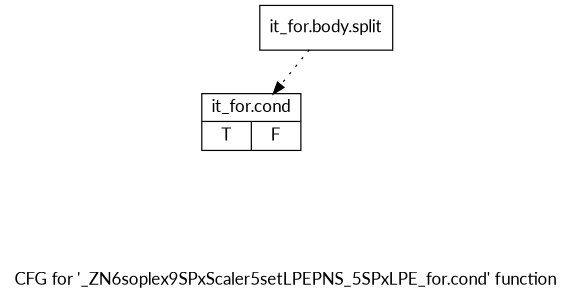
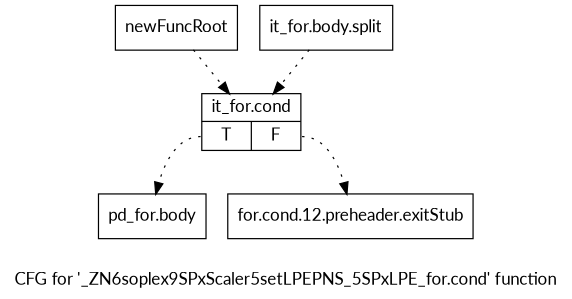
none -> (176, 28)
none -> (152, 216)
none -> (350, 216)
